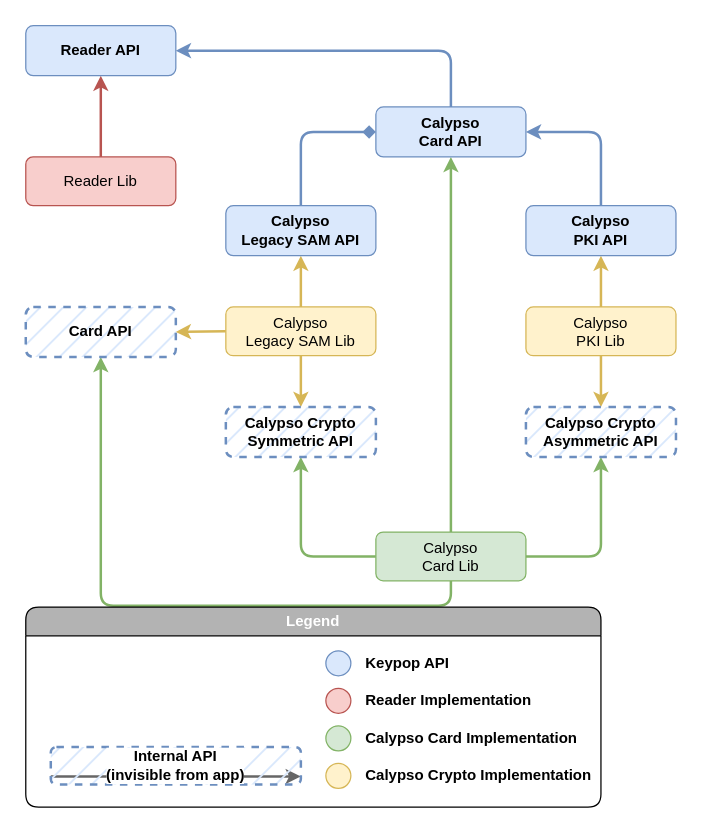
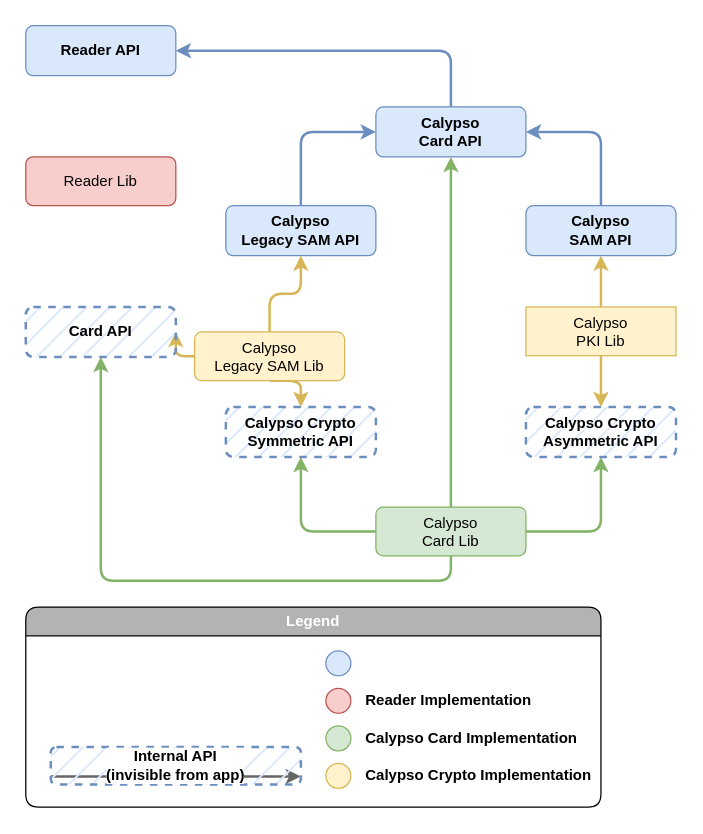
(101, 121) -> none
(362, 132) -> (363, 132)
(601, 231) -> (601, 231)
(301, 331) -> (269, 356)
(601, 331) -> (601, 331)
(451, 556) -> (451, 531)
(476, 663) -> none
